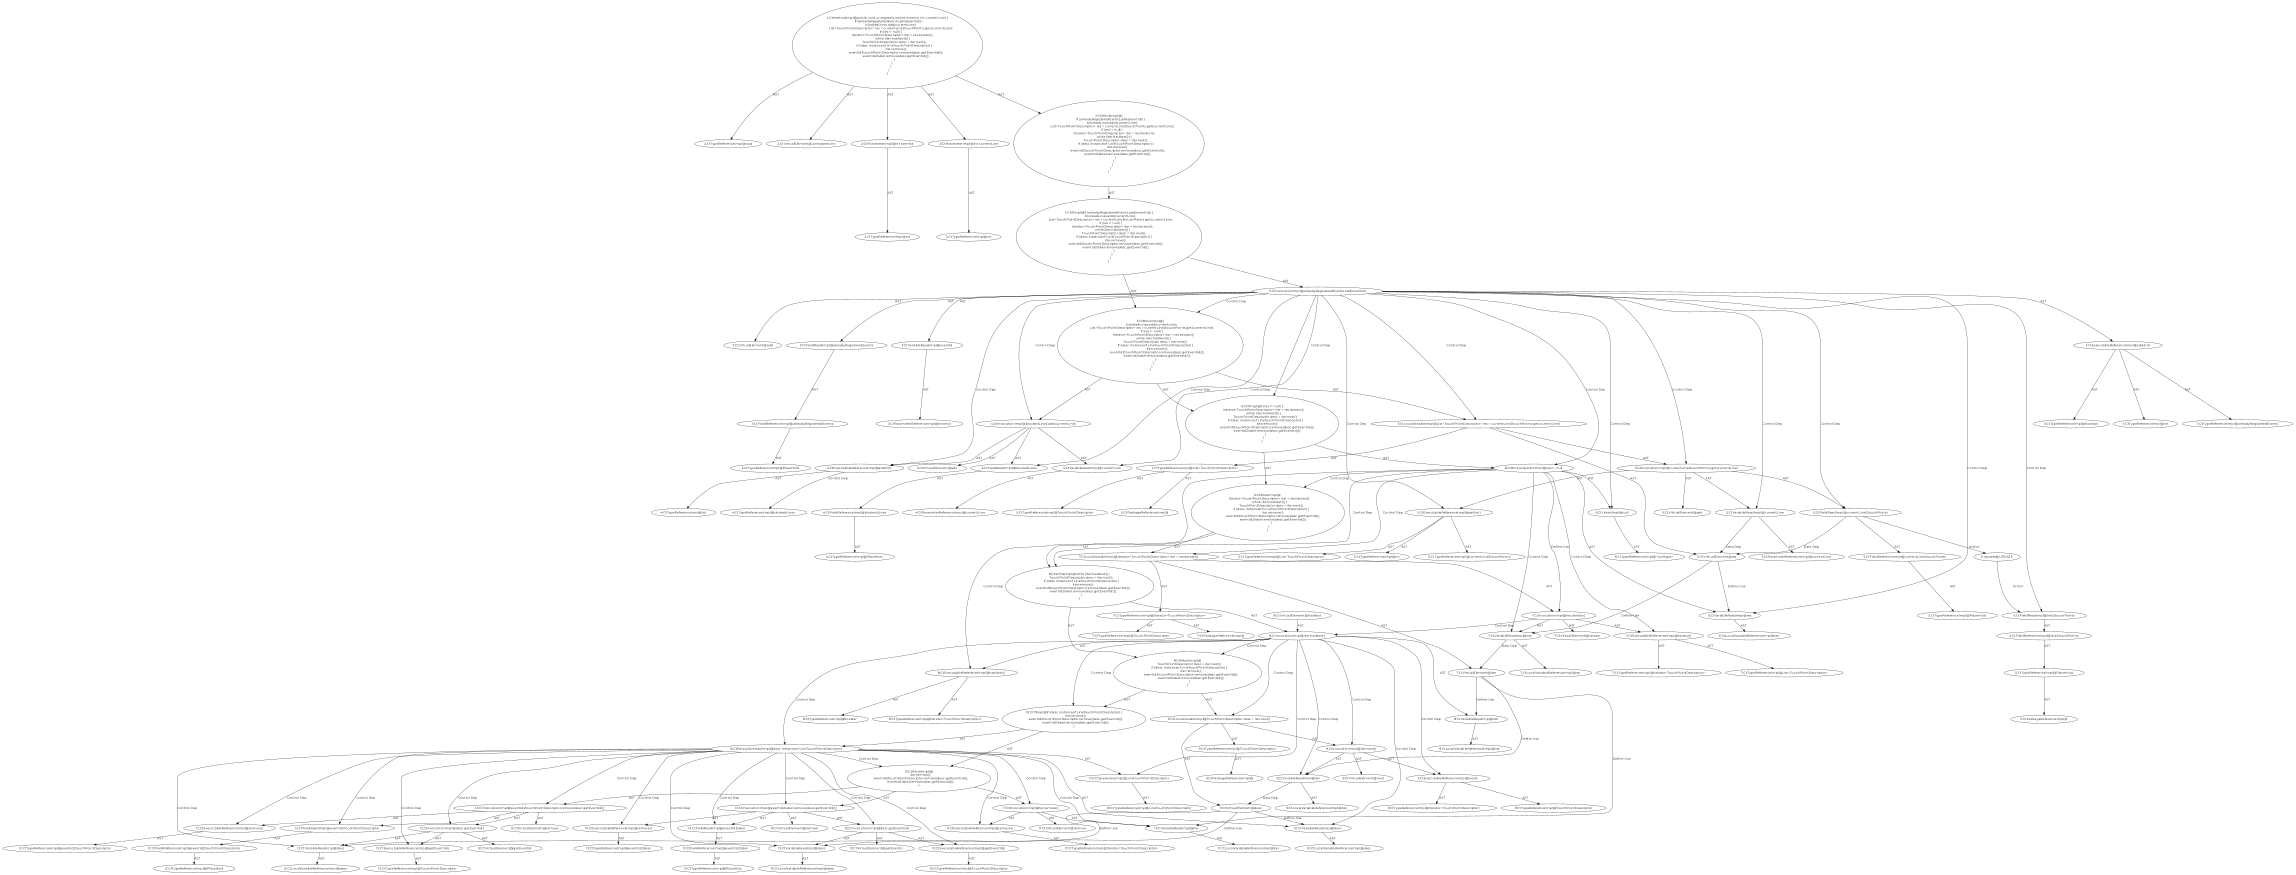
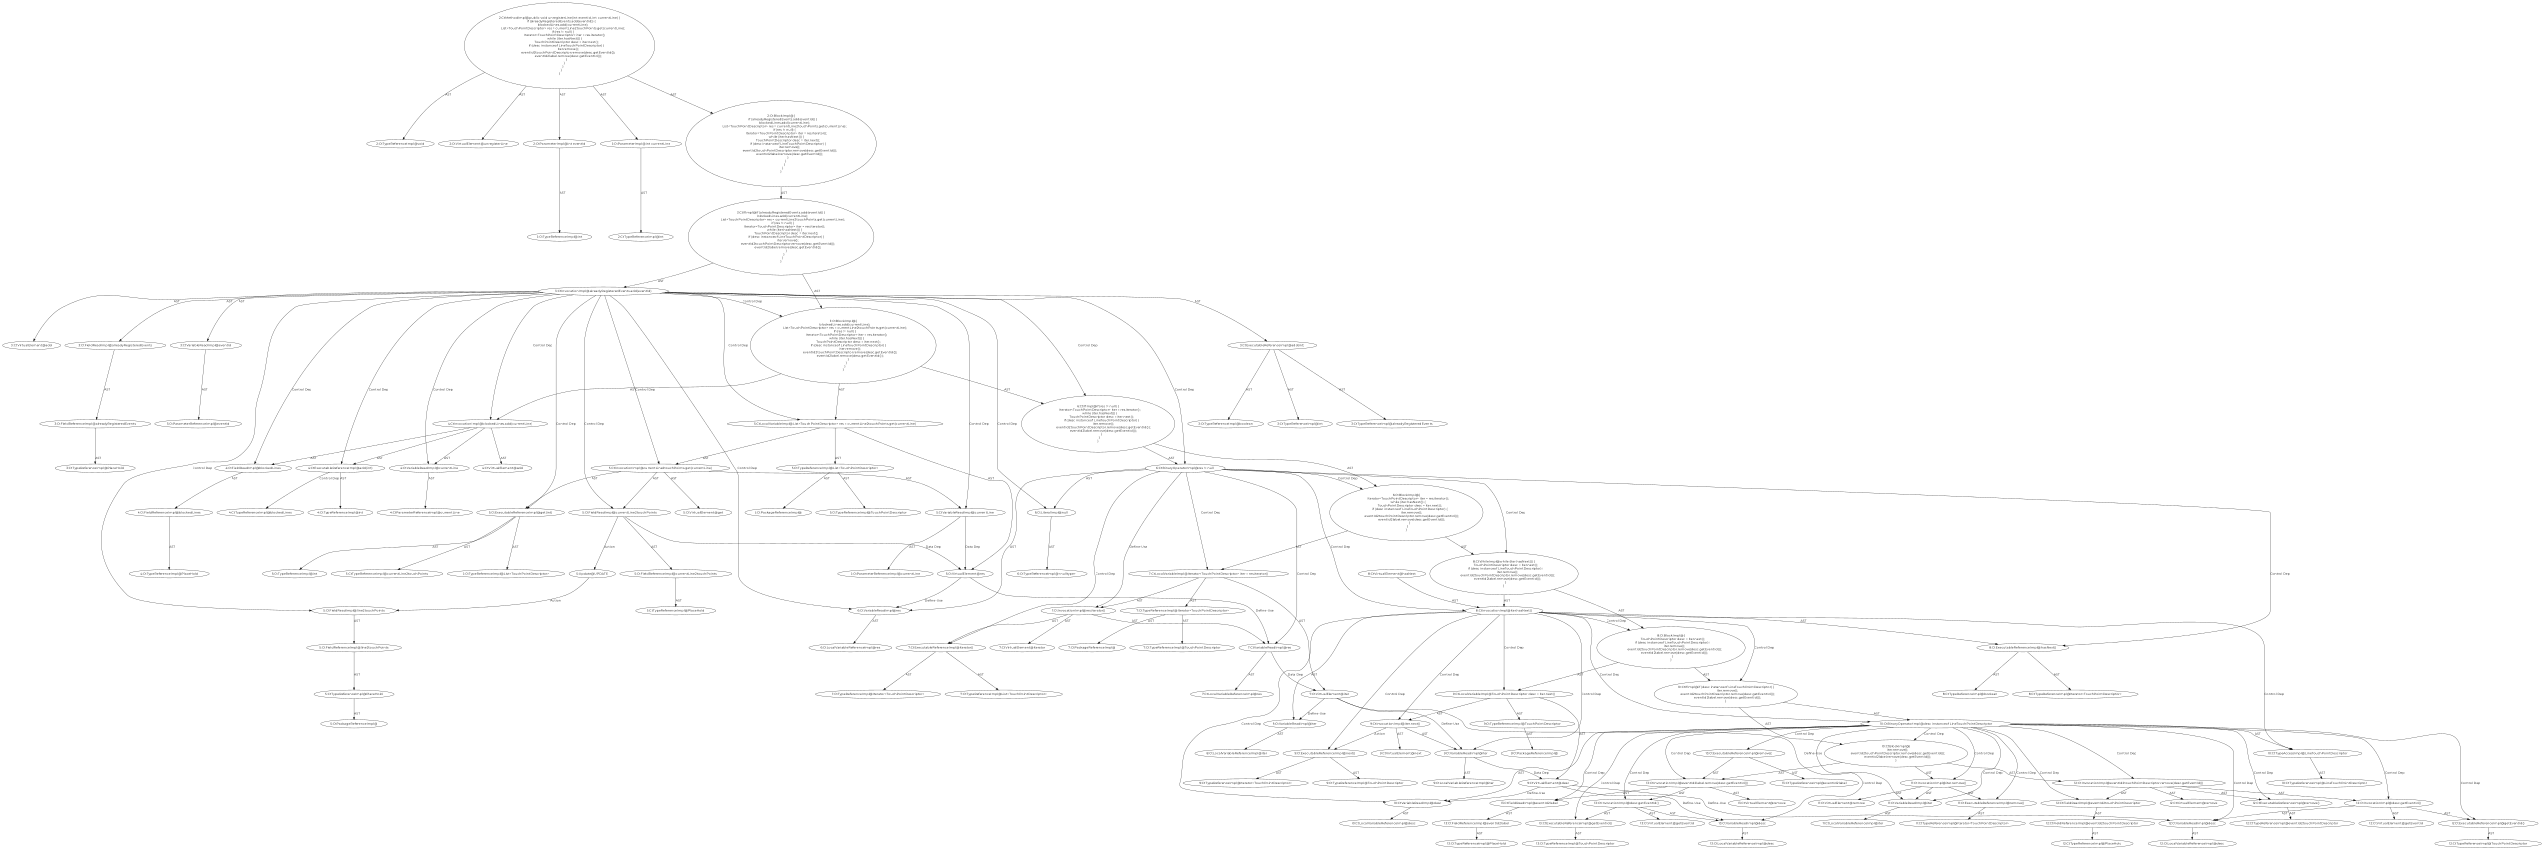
(1437, 629) -> (1332, 551)
(1391, 759) -> (1380, 734)
(702, 818) -> (1719, 768)
